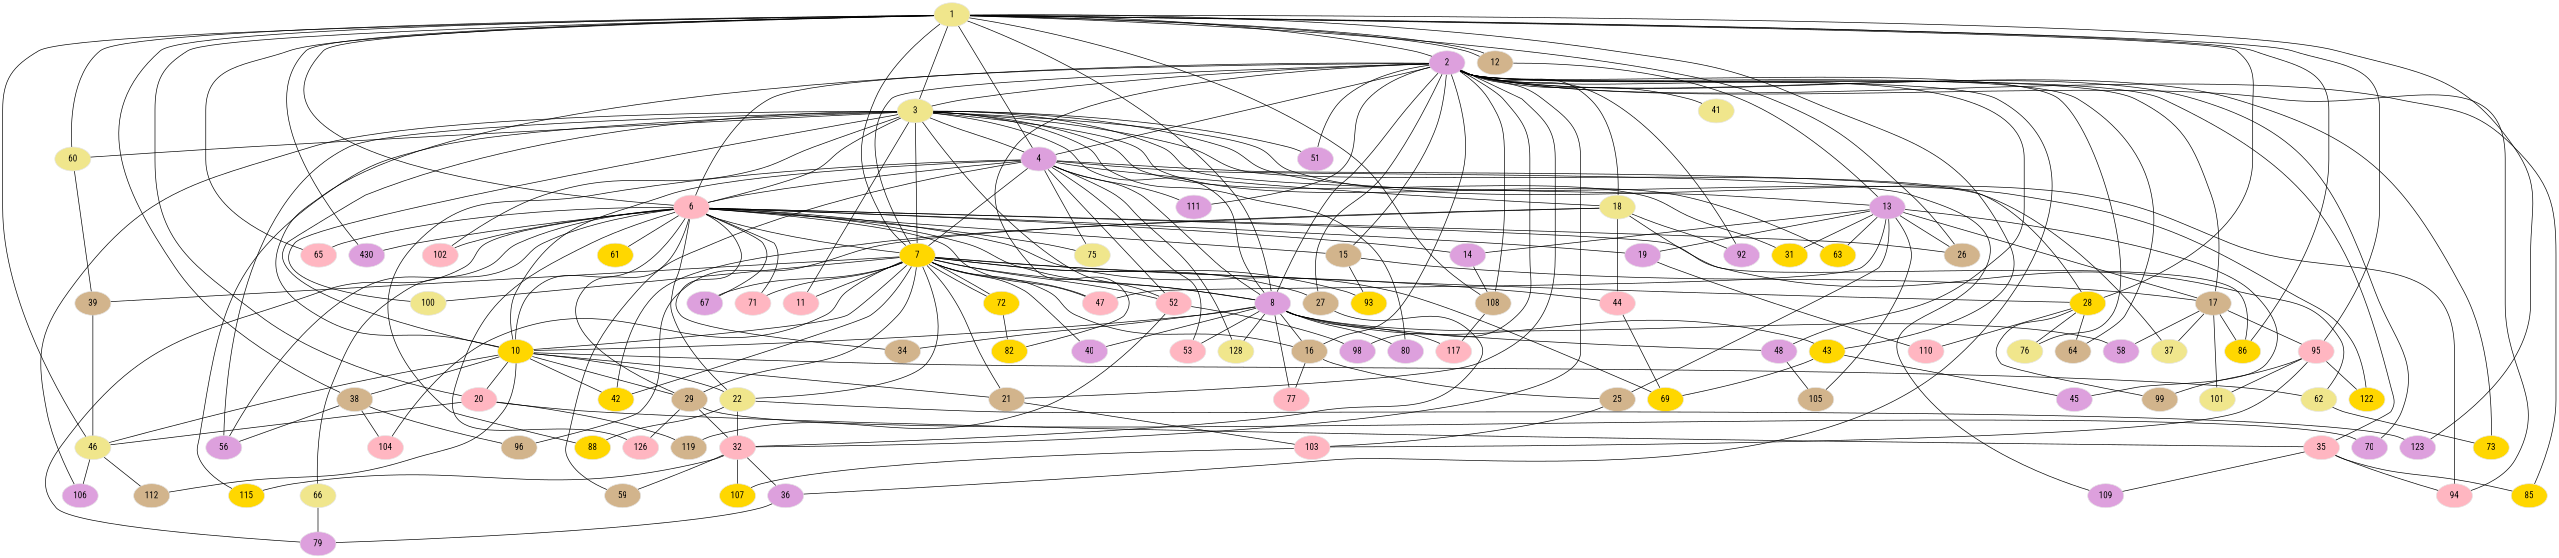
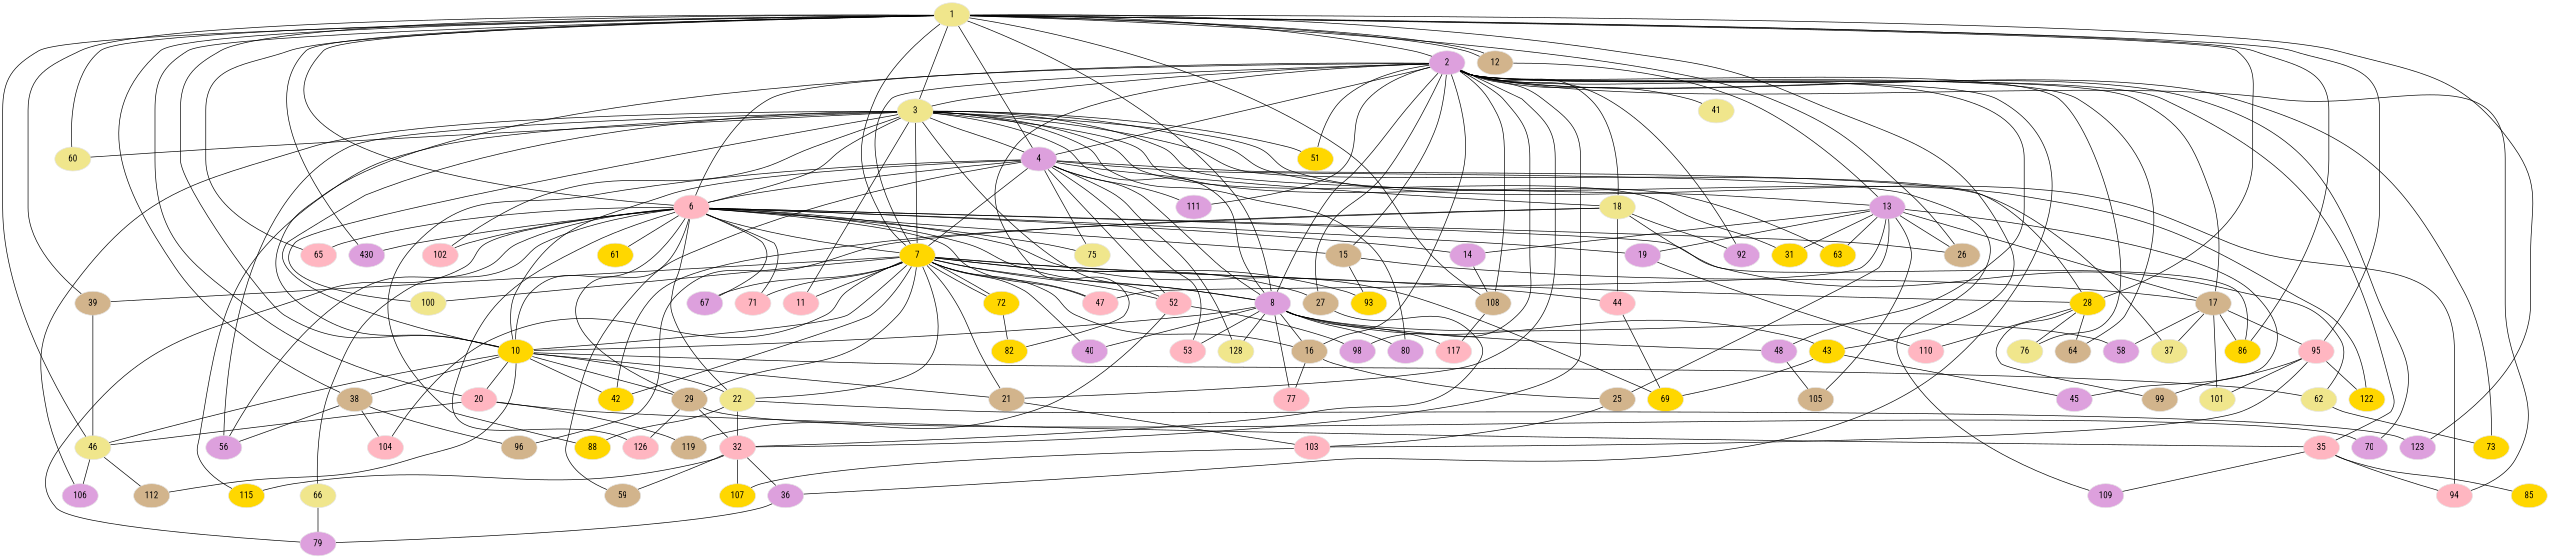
none -> (218, 52)
(2205, 84) -> none
(1315, 159) -> (1315, 159)
(83, 231) -> (363, 22)
(903, 351) -> none
